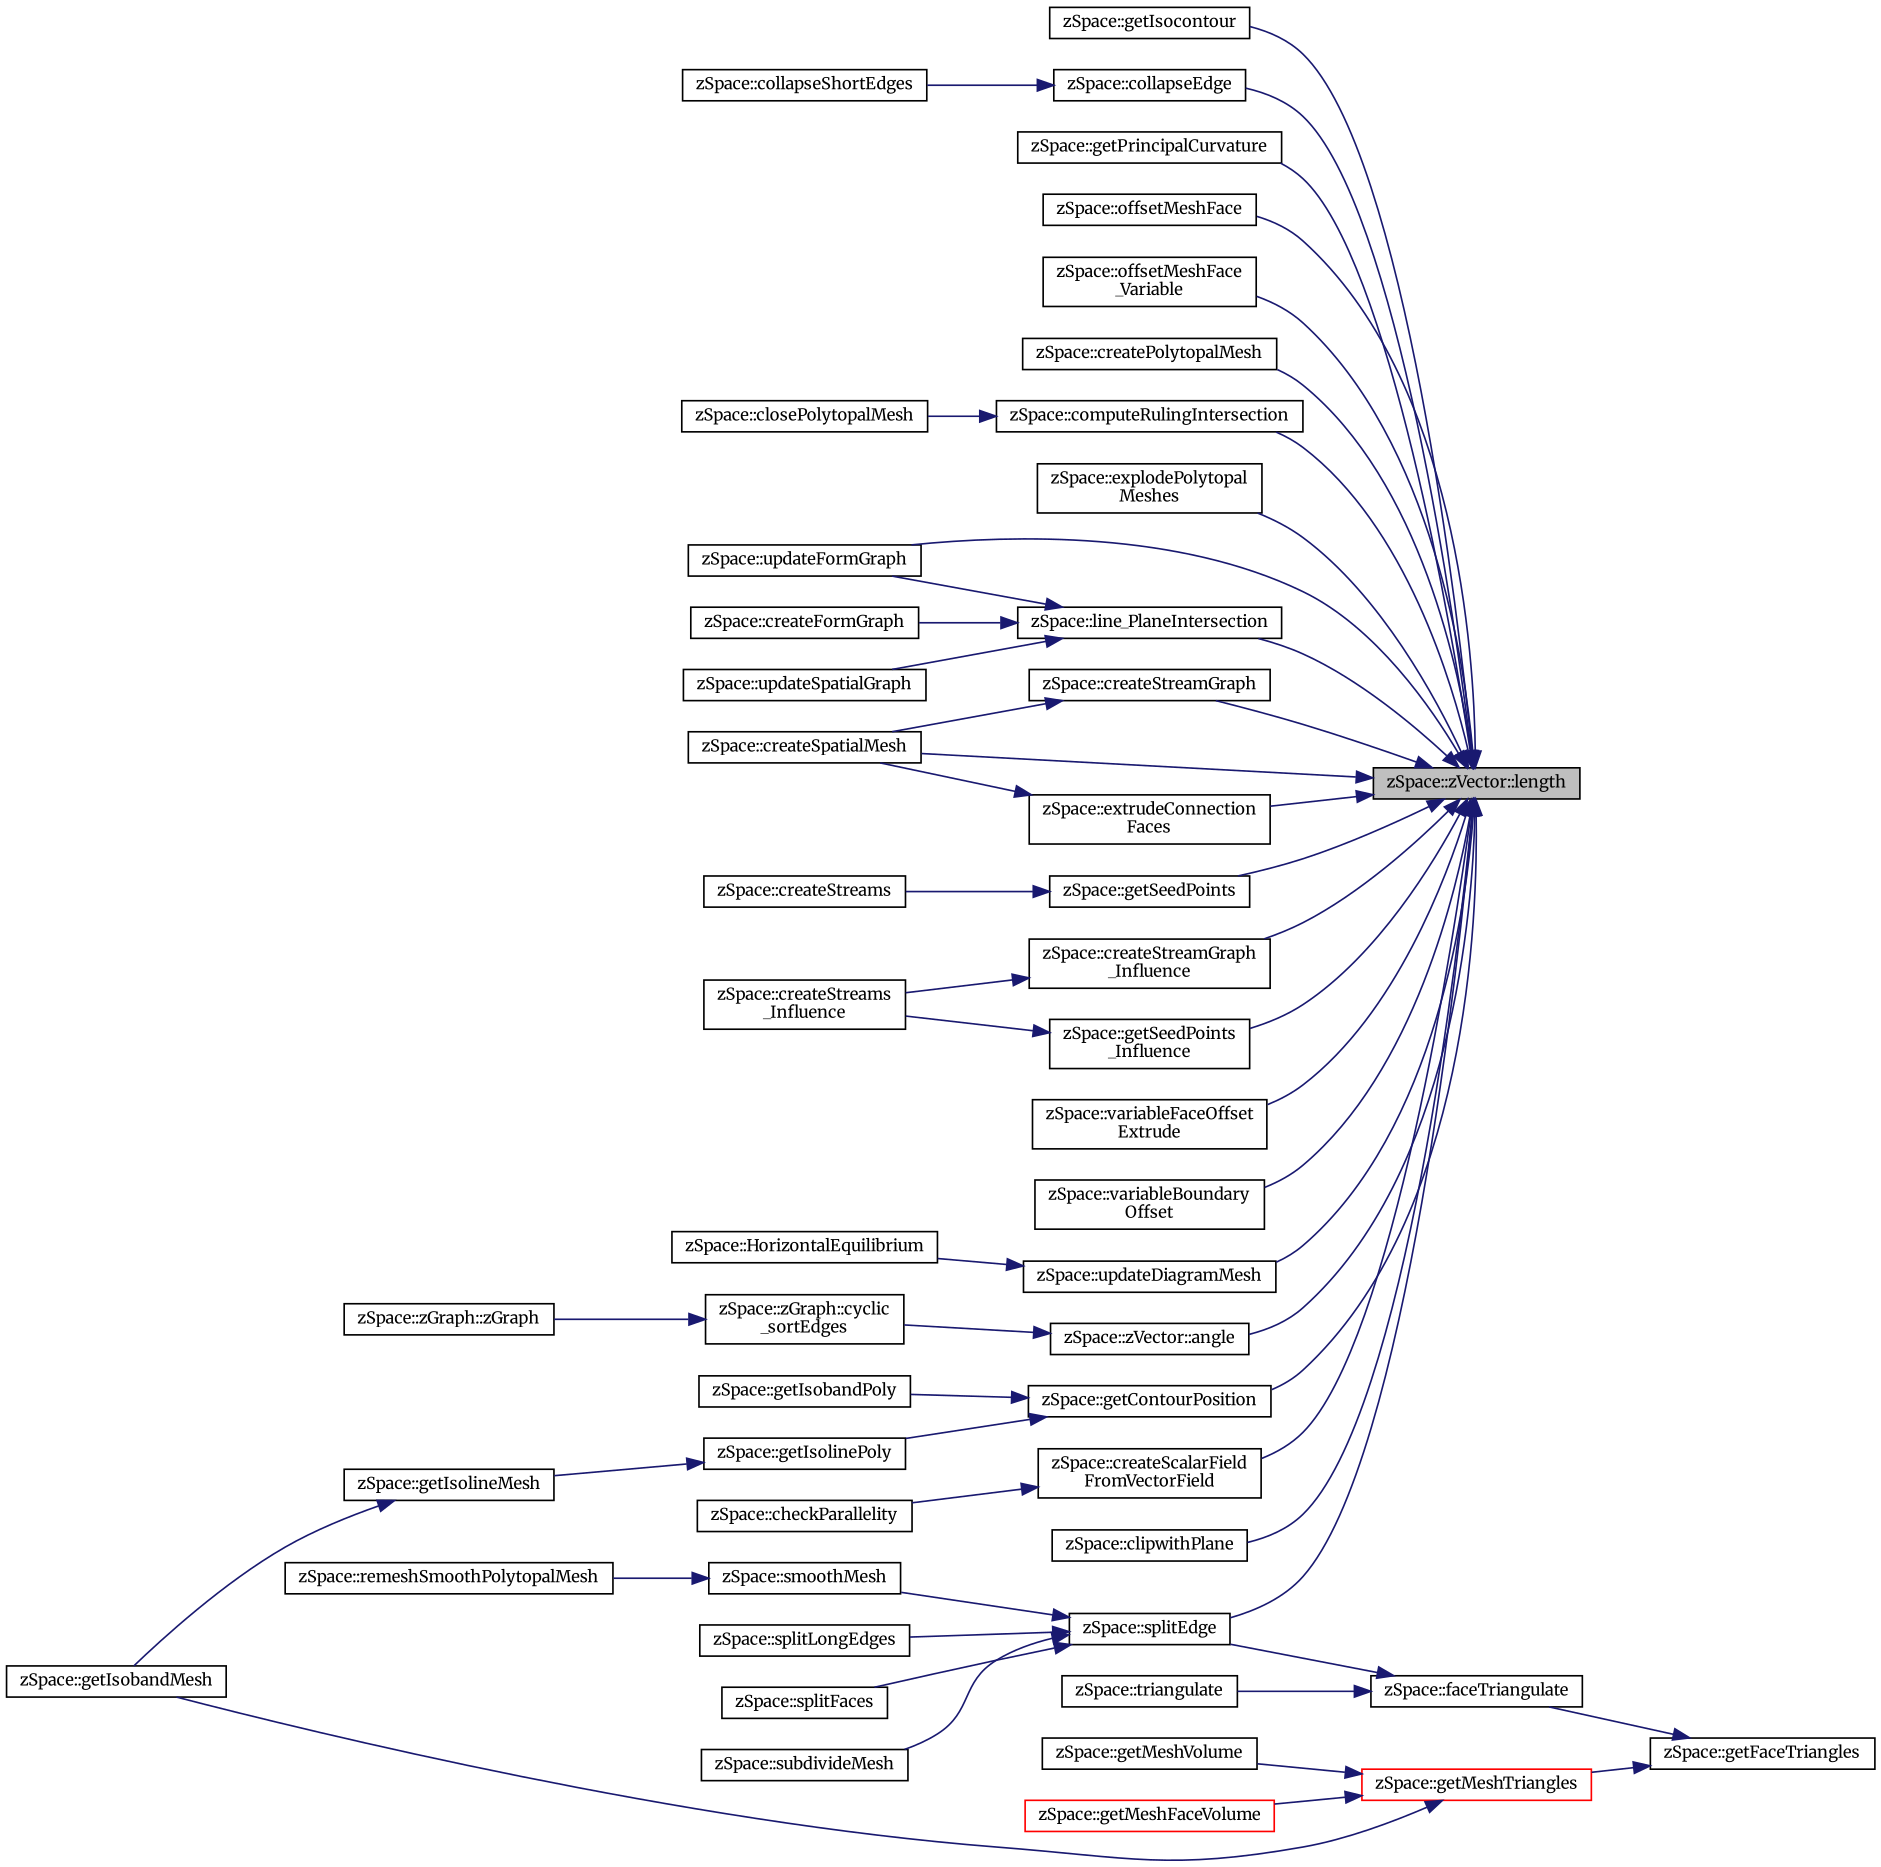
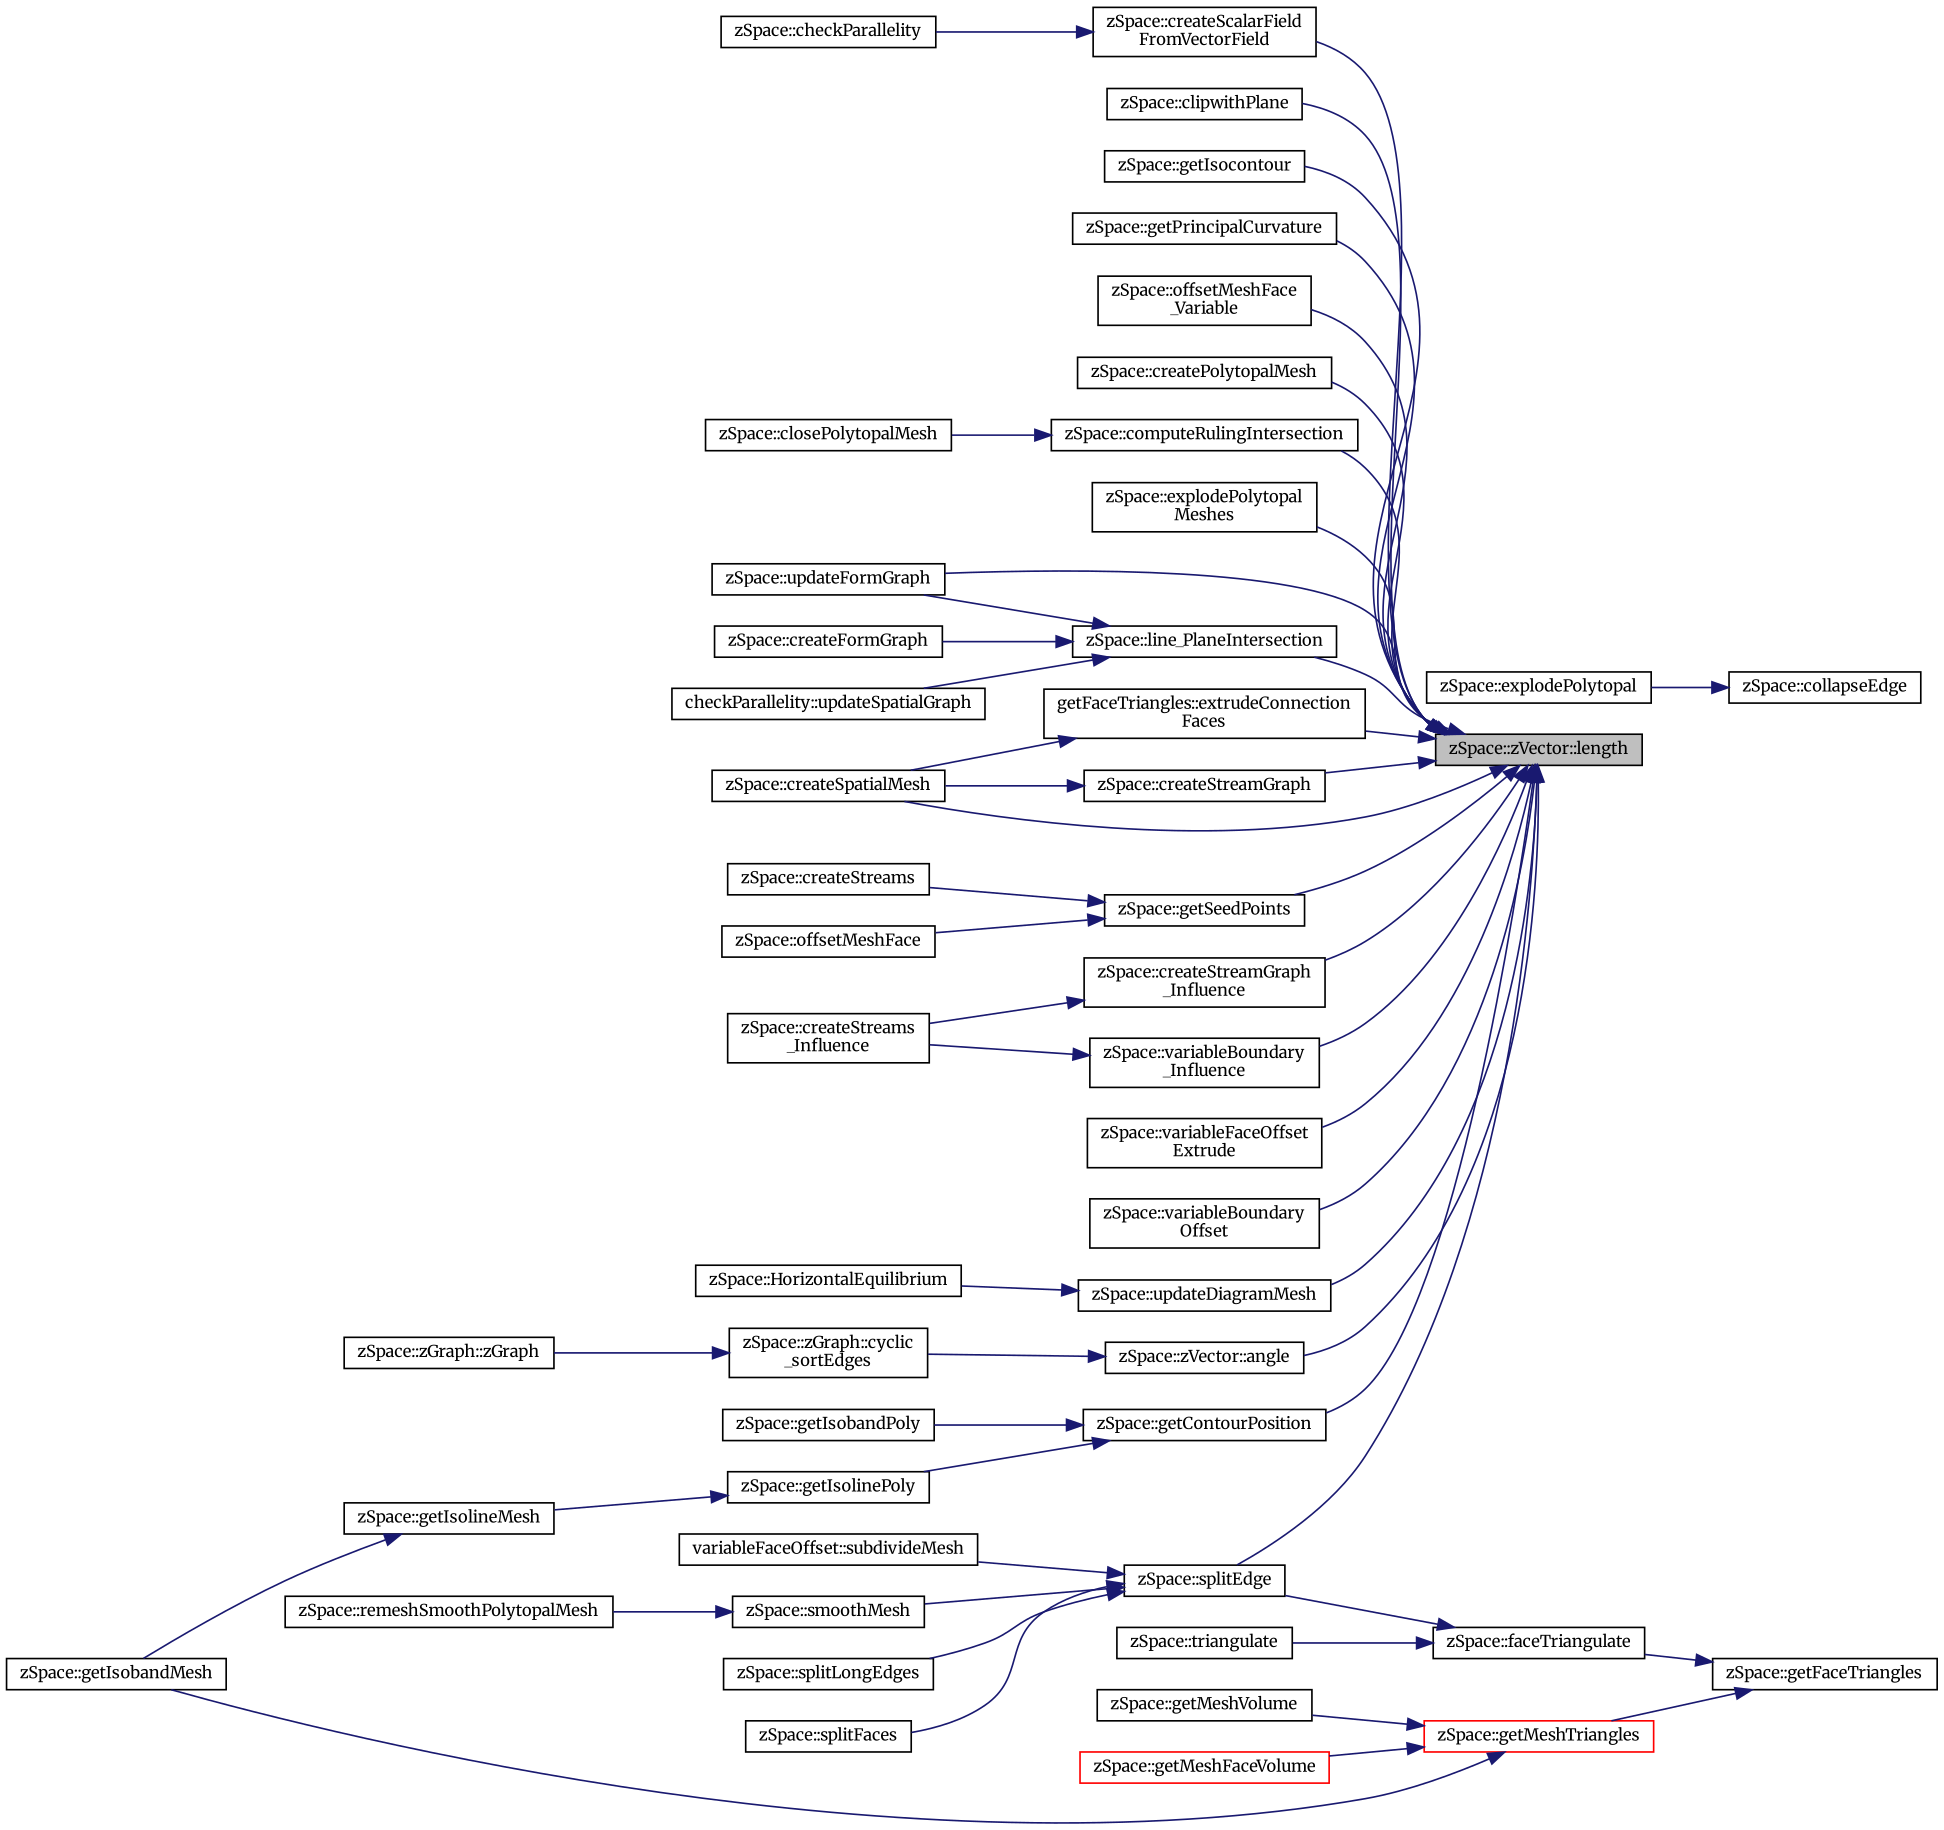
(805, 85) -> (1539, 688)
(1402, 357) -> none
(1429, 453) -> (1012, 926)
(805, 685) -> (828, 704)
(1150, 819) -> (1205, 714)
(1150, 1044) -> (1205, 1063)
(805, 1765) -> (828, 1550)
